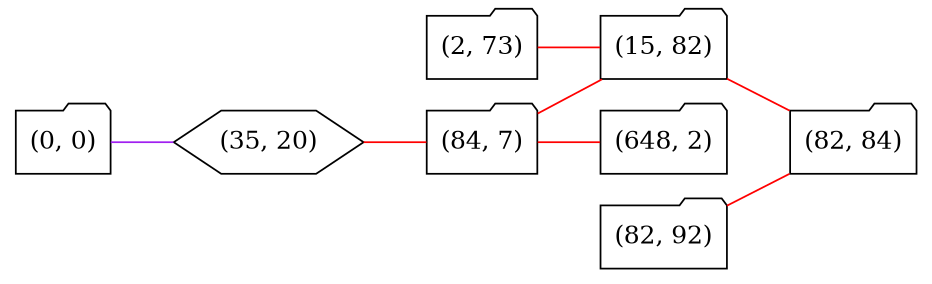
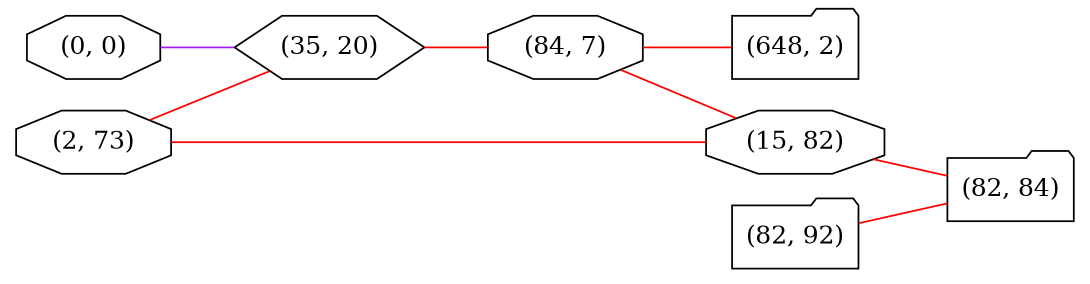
(482, 47) -> (94, 142)
(664, 47) -> (795, 142)
none -> (210, 96)
(63, 142) -> (94, 47)
(482, 142) -> (565, 47)
